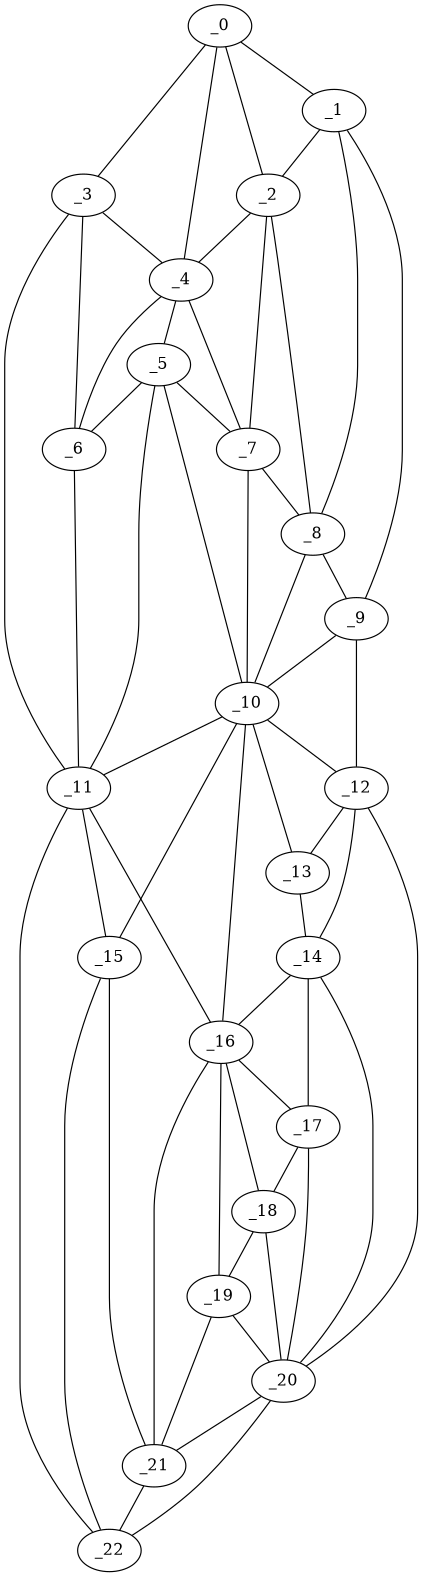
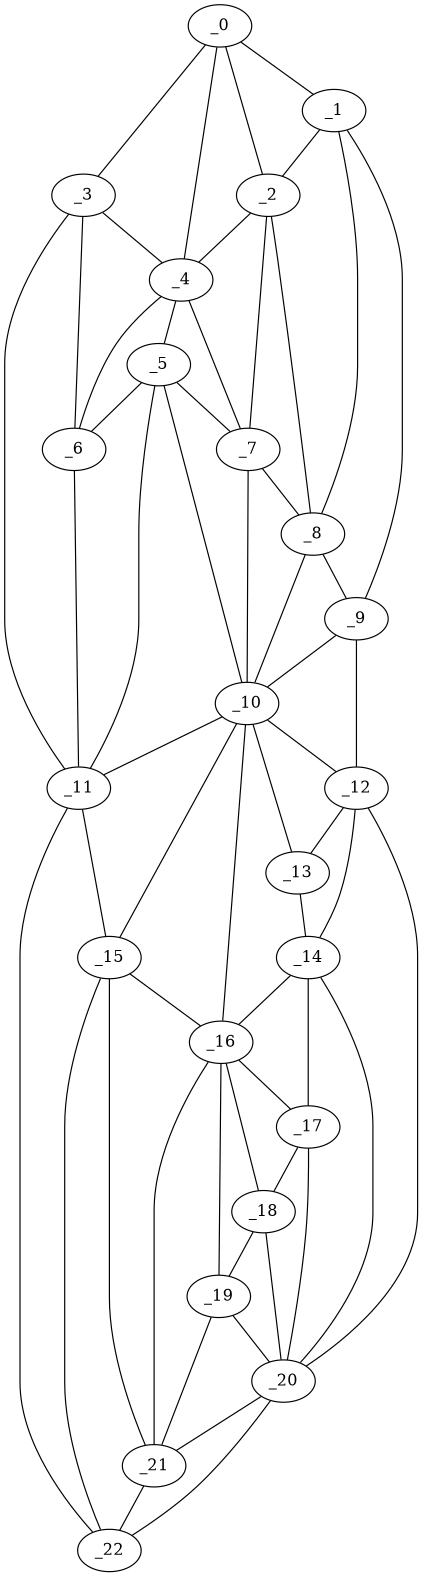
(150, 915) -> (165, 1000)
